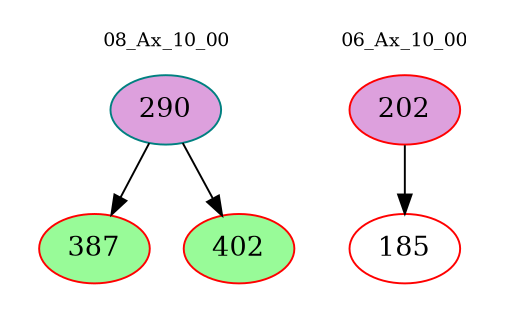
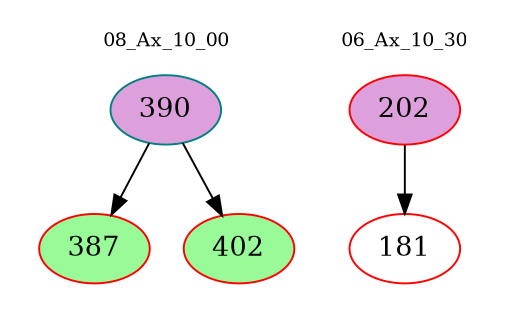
(405, 41) -> (405, 41)
(166, 110) -> (166, 110)
(405, 249) -> (405, 249)
